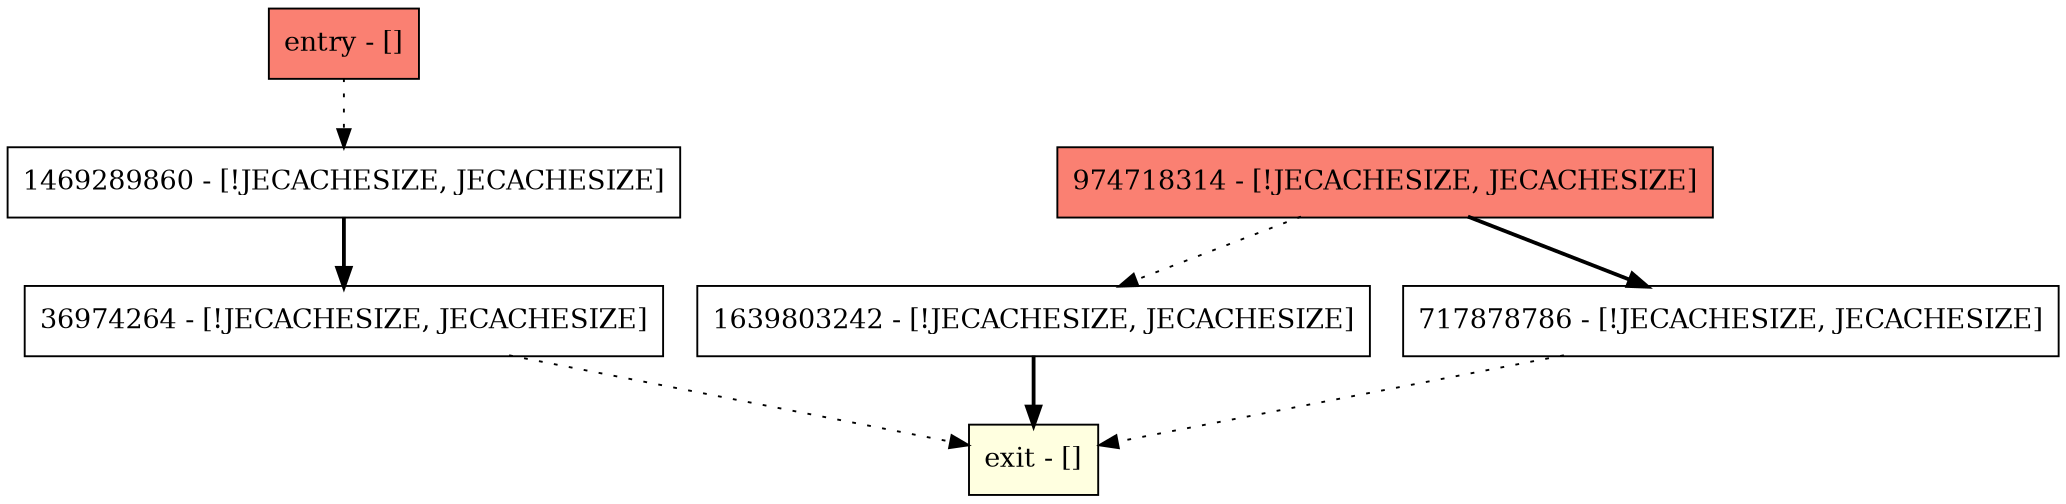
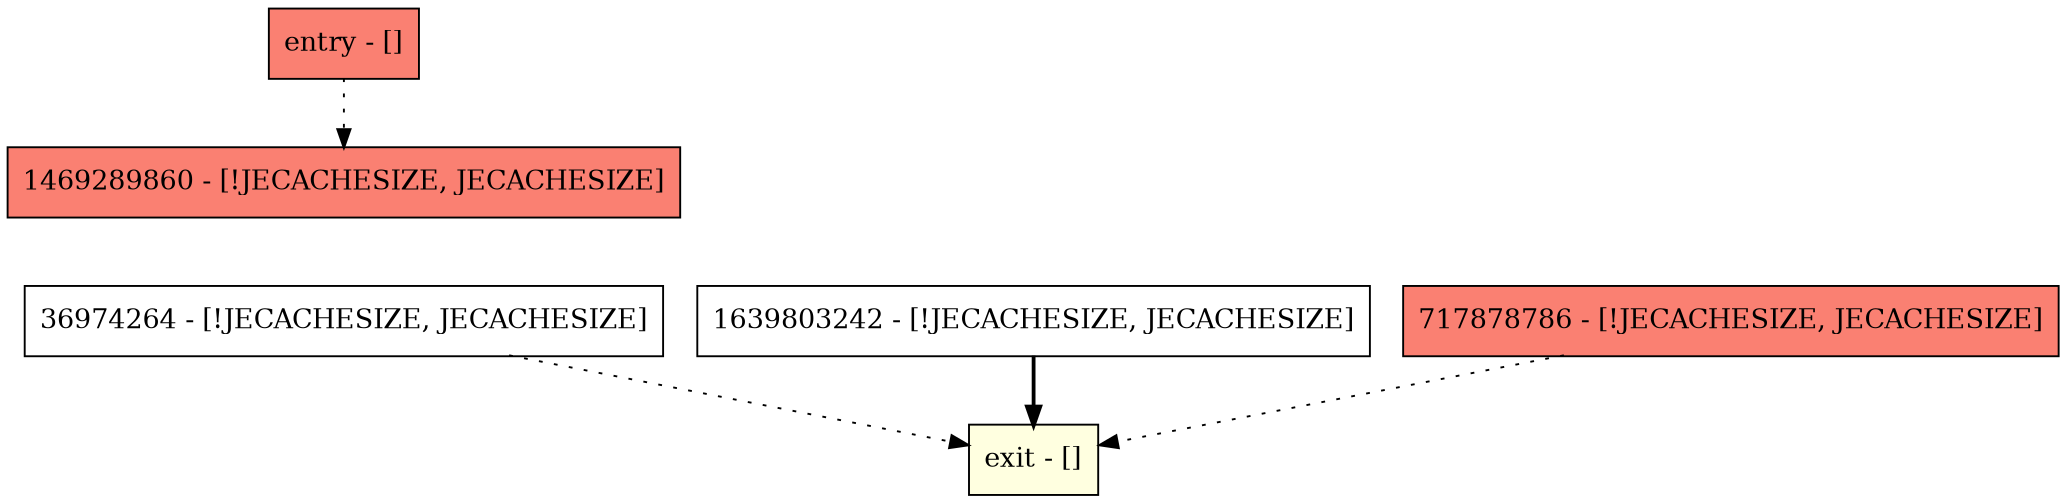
(344, 182) -> (344, 182)
(1385, 182) -> none
(344, 242) -> none
(1731, 321) -> (1731, 321)
